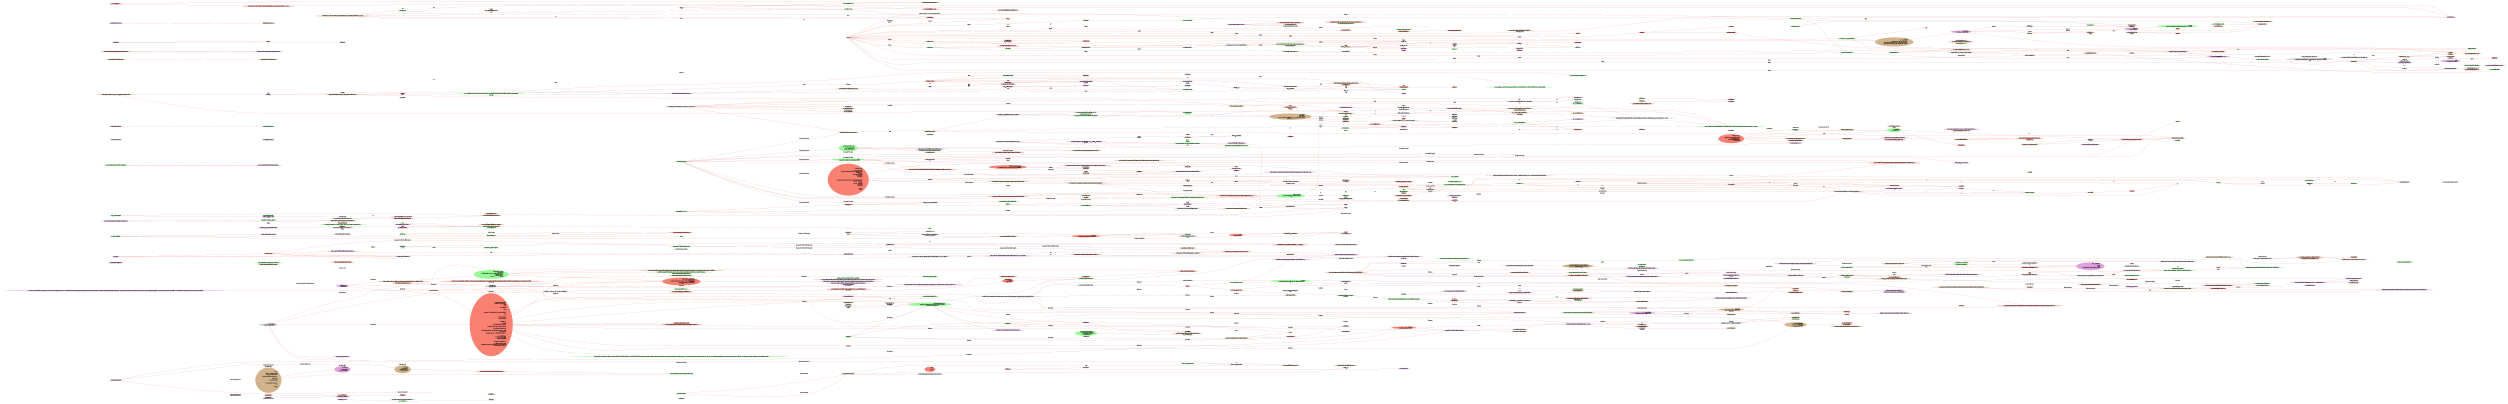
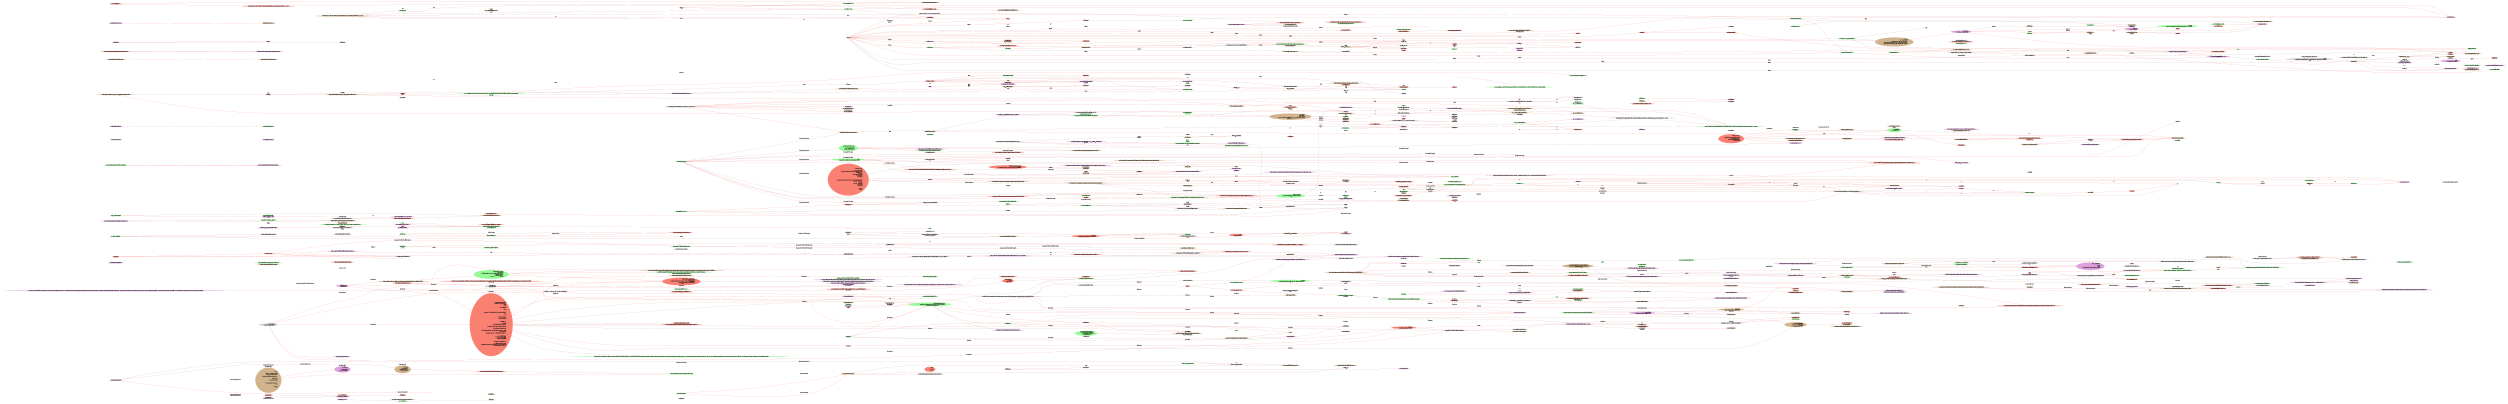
(116, 257) -> (116, 257)
